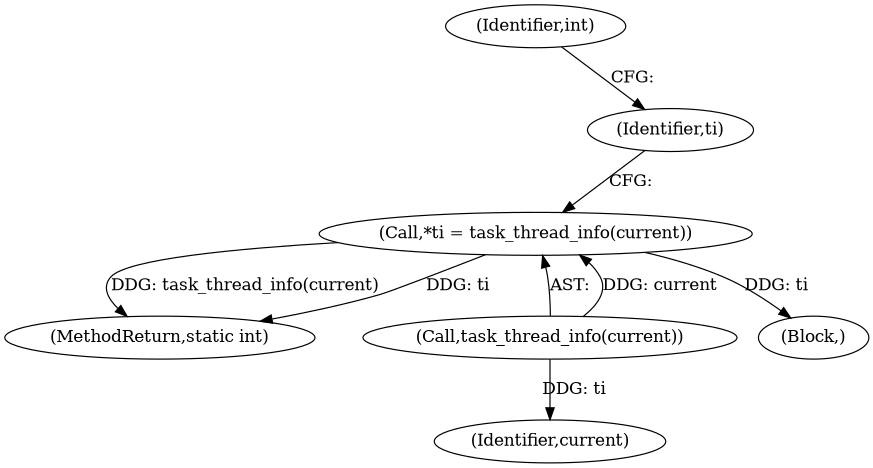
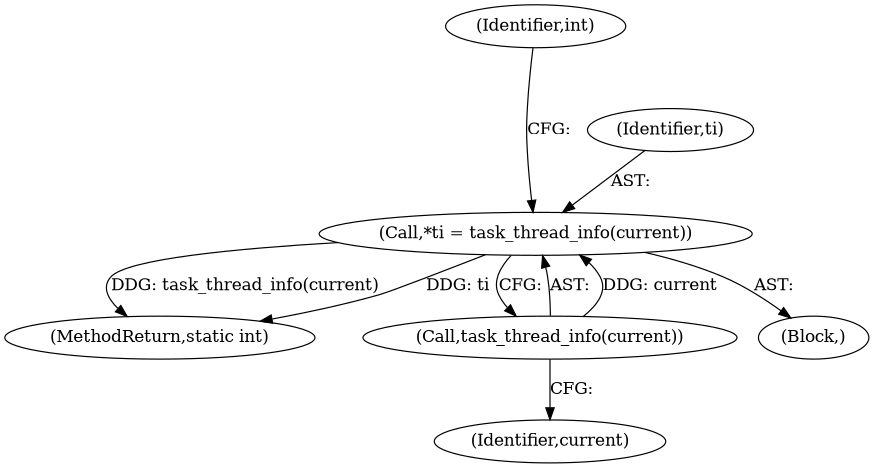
(598, 75) -> (527, 124)
(634, 182) -> (634, 182)
none -> (497, 281)
(777, 286) -> (777, 286)
(574, 390) -> (574, 390)
